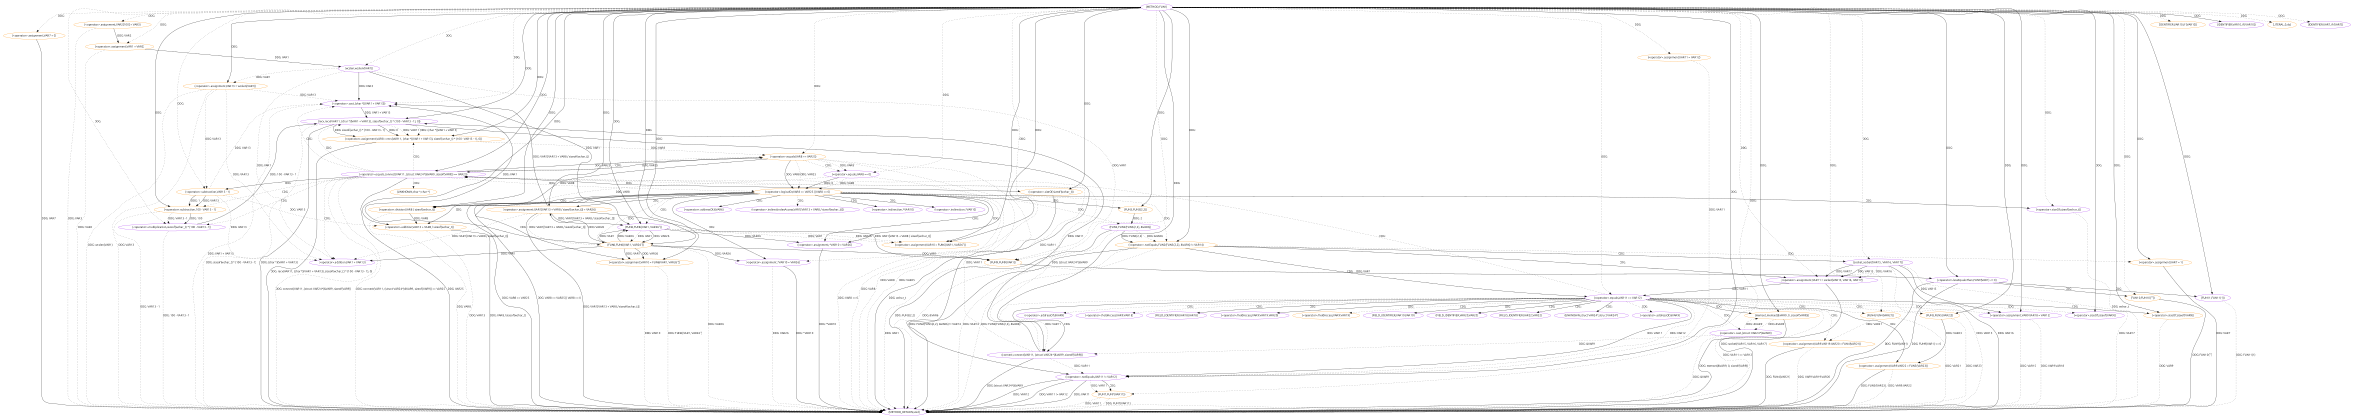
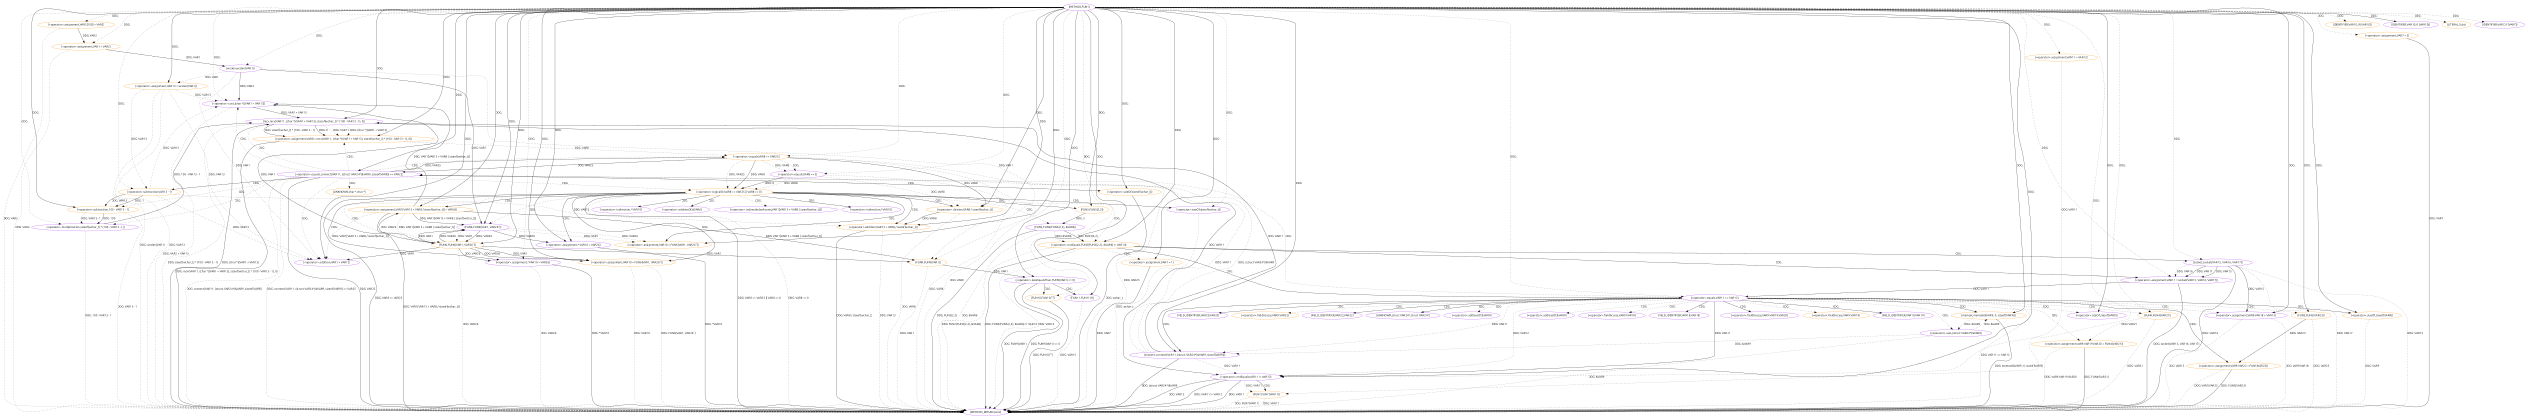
none -> (498, 14)
none -> (1265, 316)
(2246, 355) -> (1068, 355)
